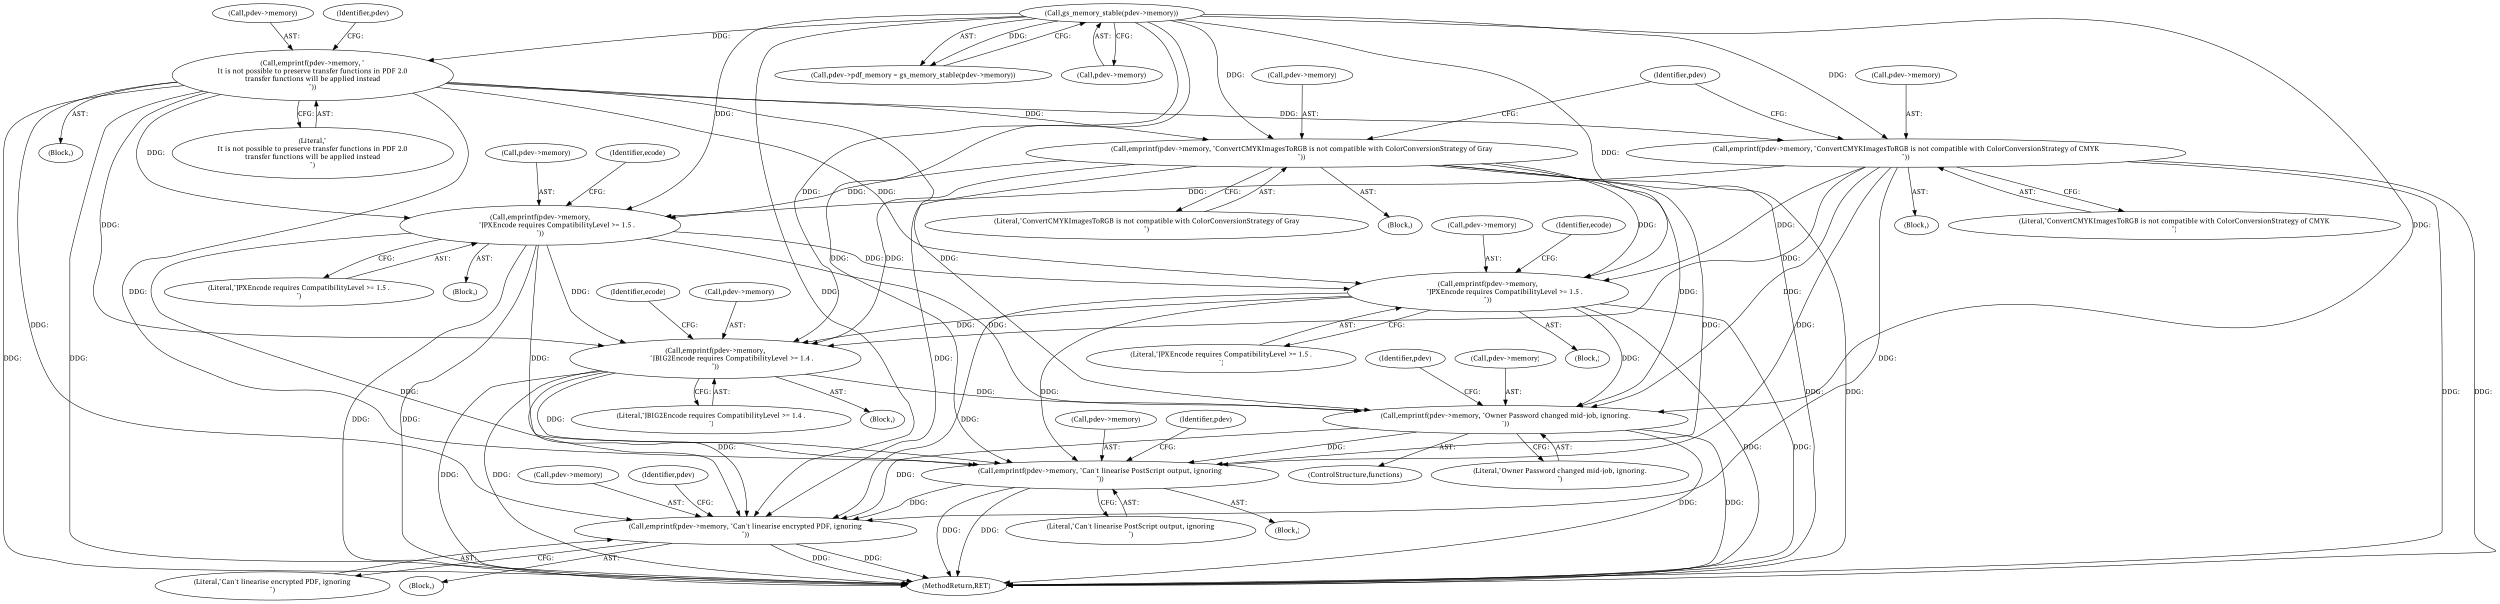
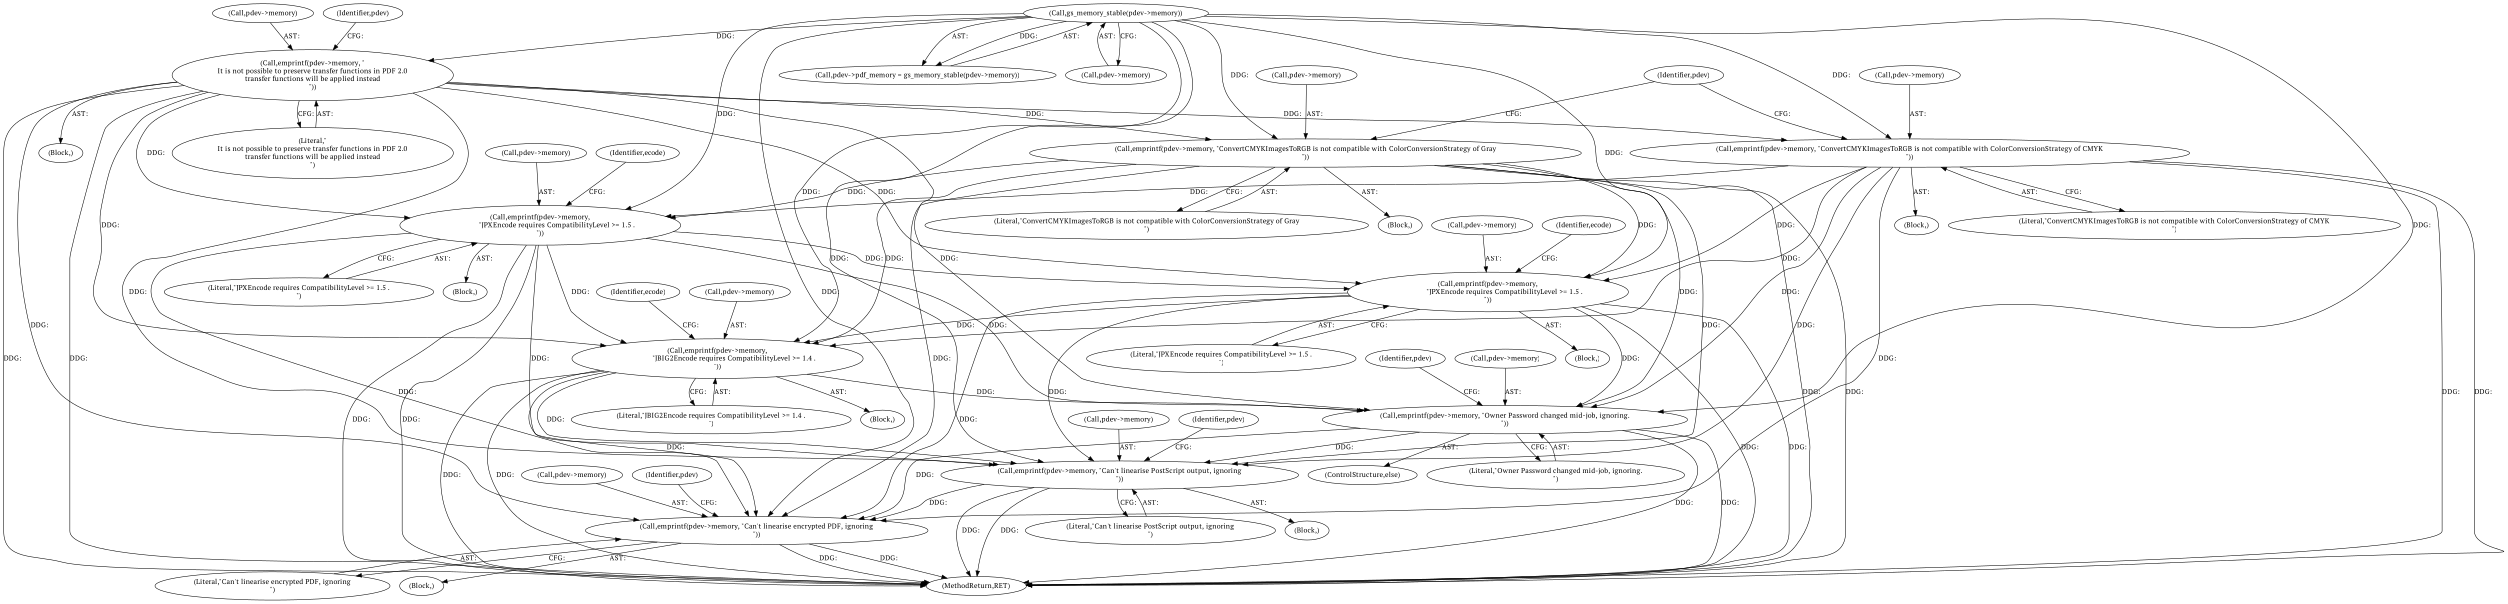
(1064, 36) -> (1072, 36)
(1355, 475) -> (1363, 475)
